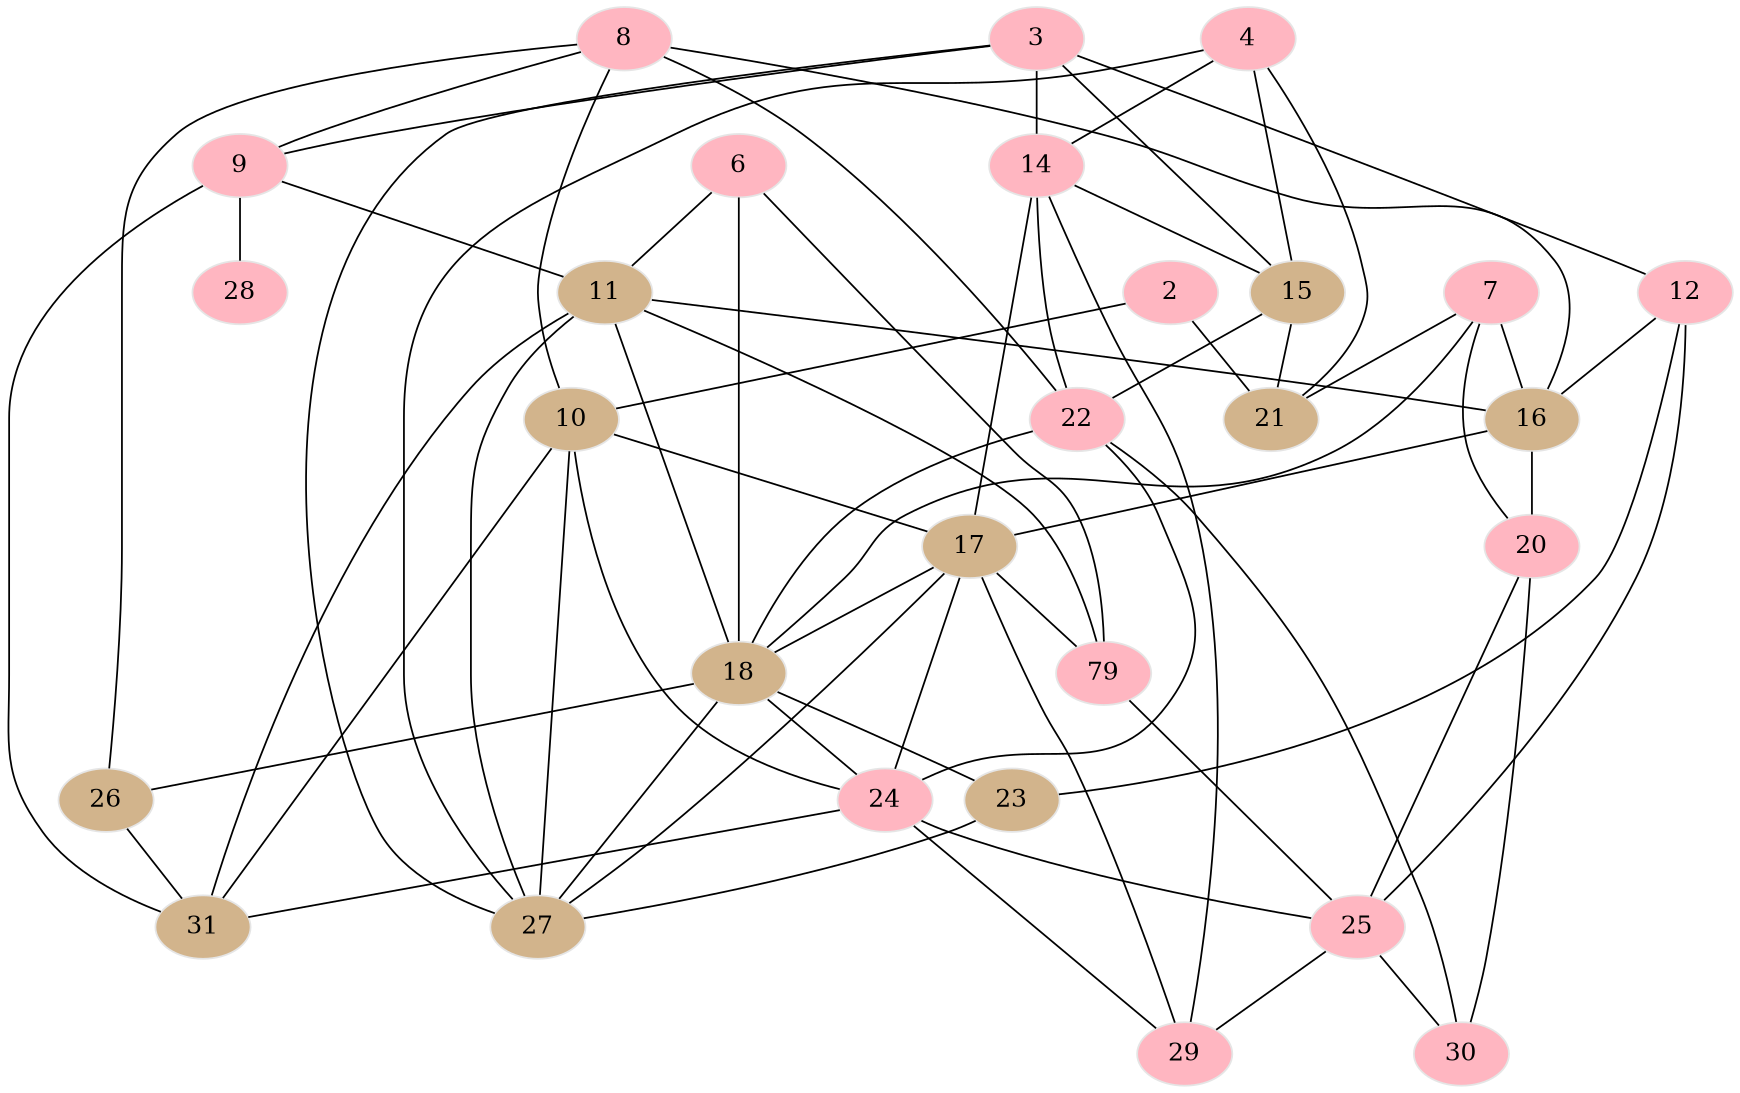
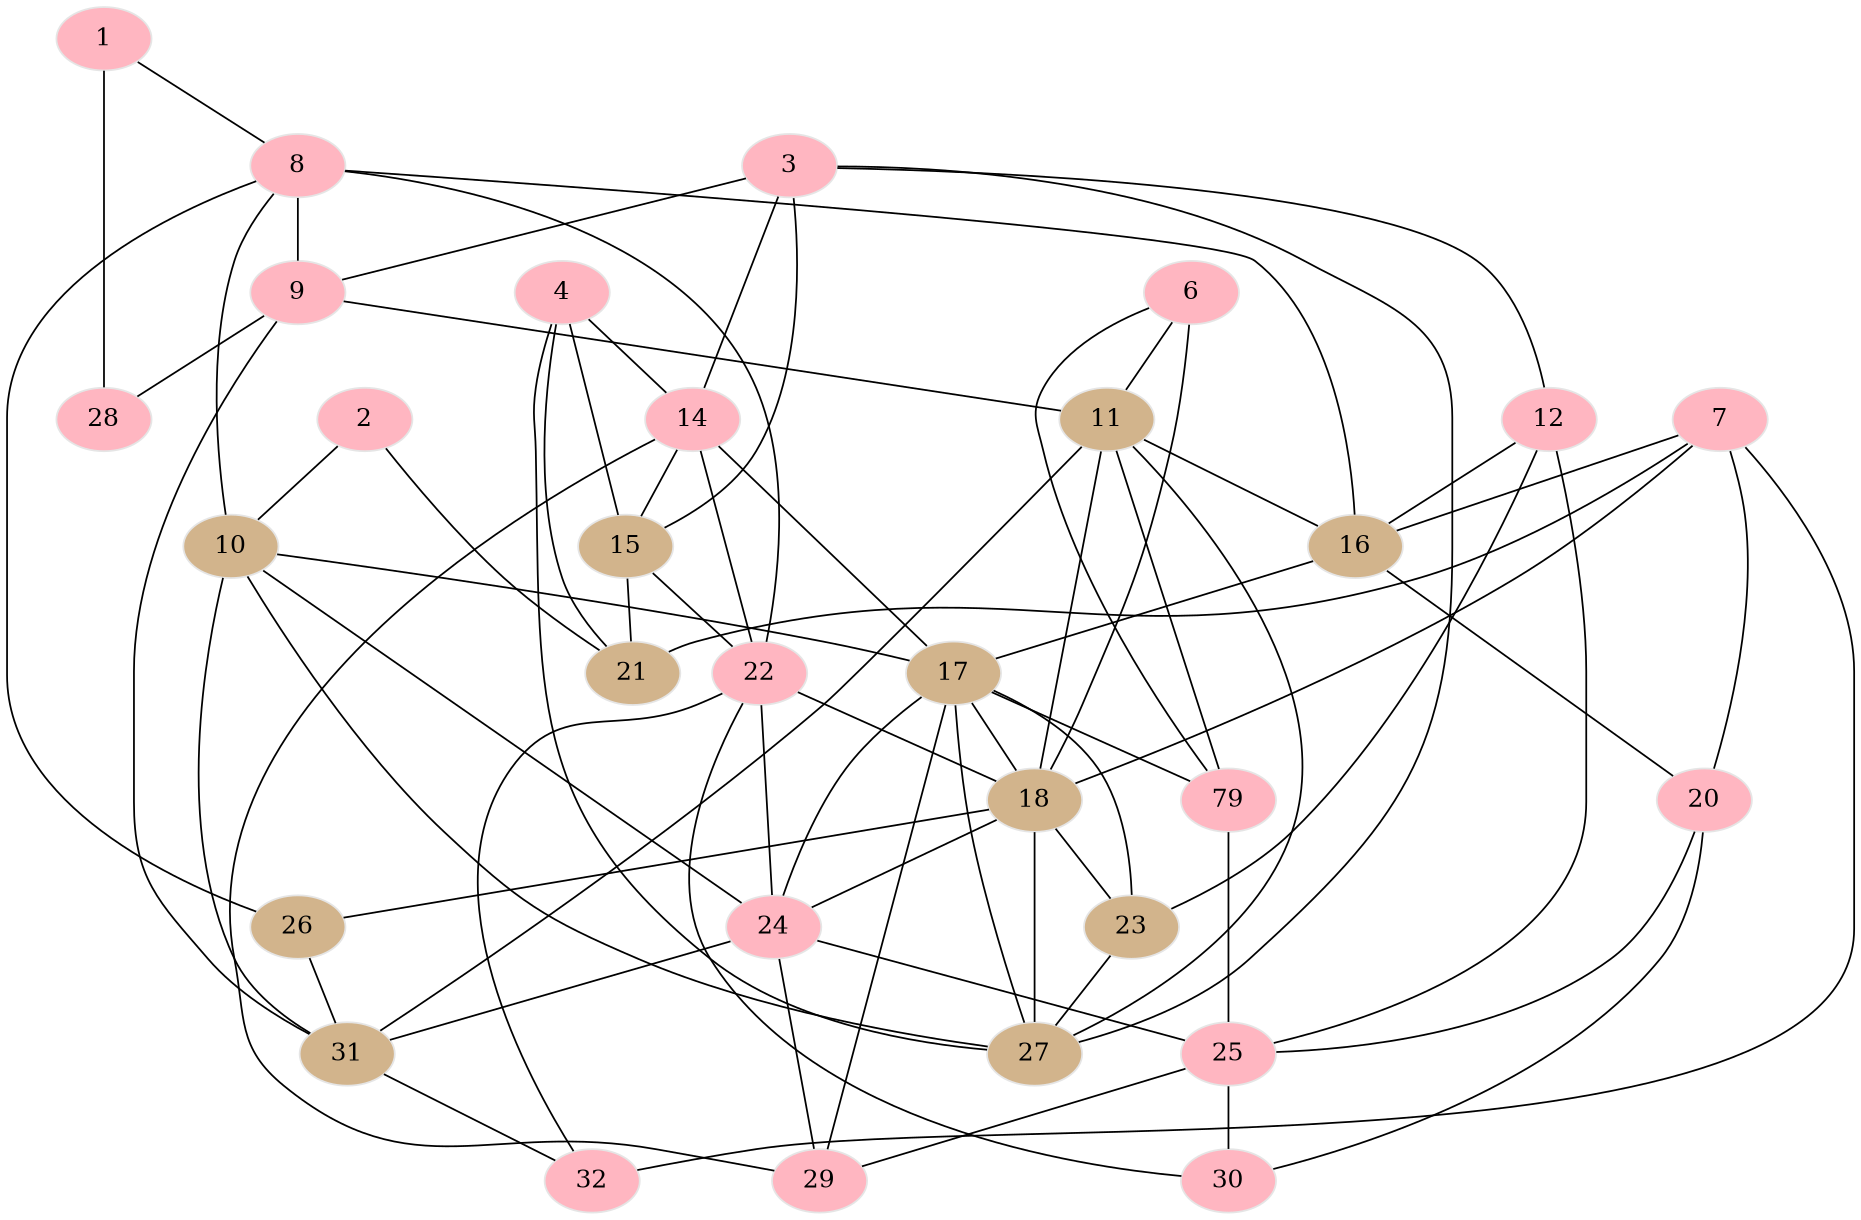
none -> (104, 39)
none -> (1094, 764)
none -> (592, 1181)
